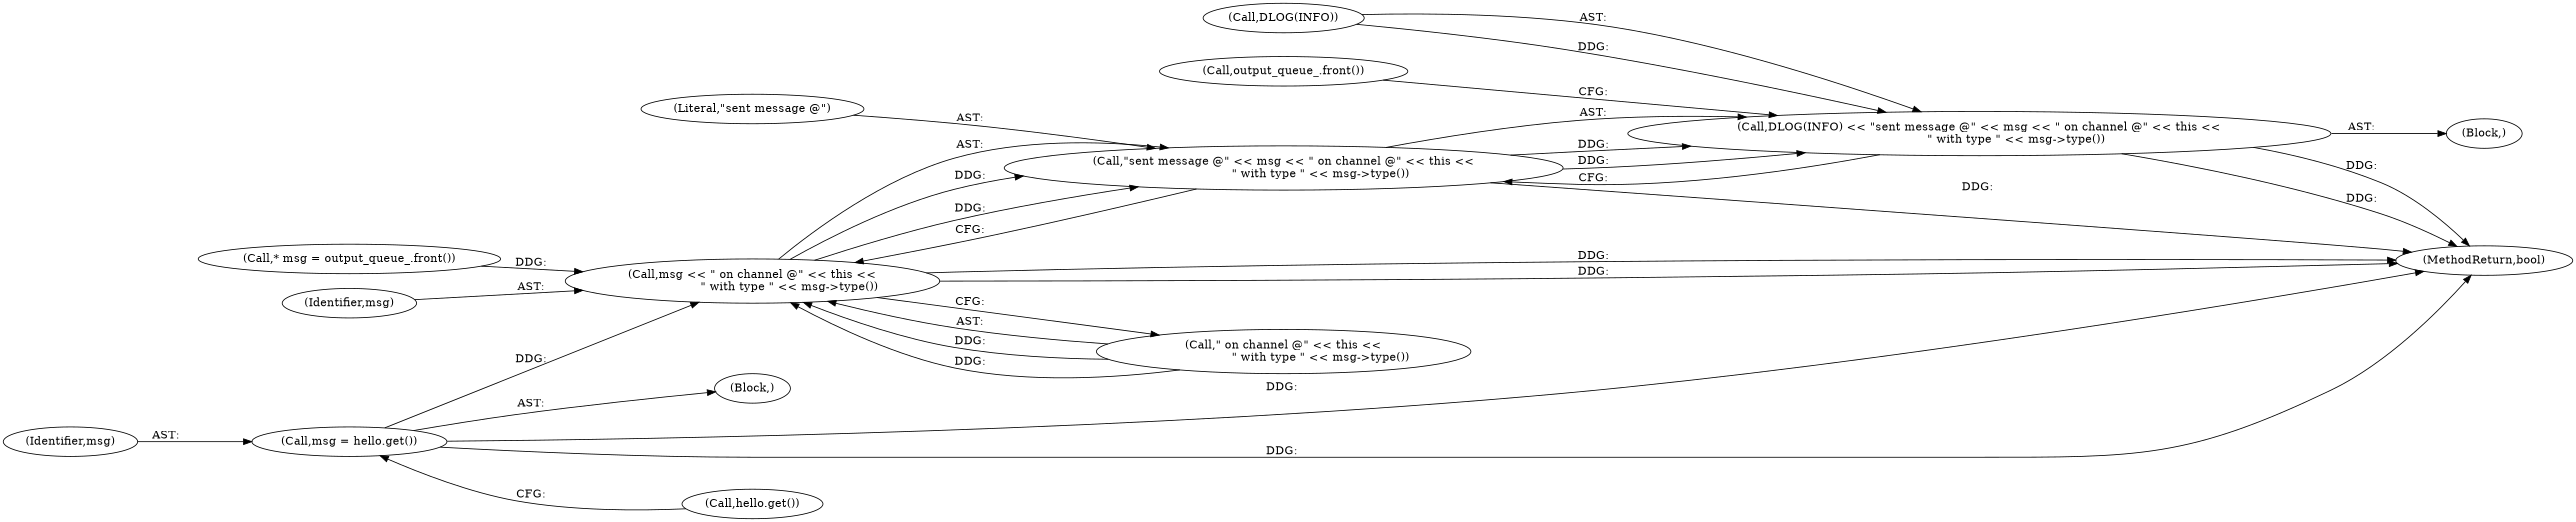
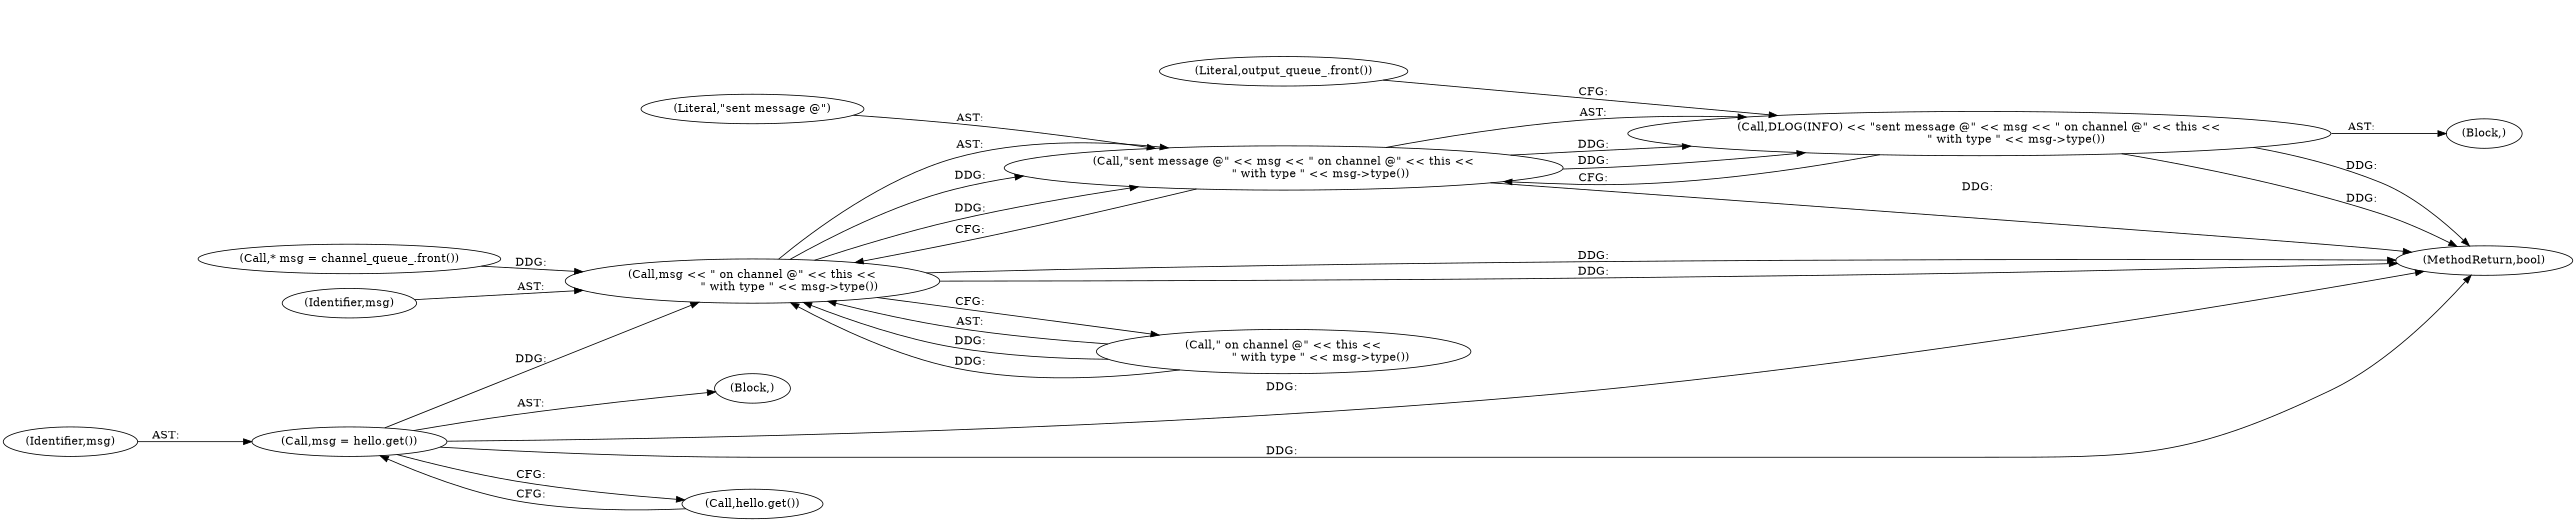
(1284, 18) -> none
(1284, 71) -> (1284, 71)
(349, 259) -> (349, 259)
none -> (535, 484)
